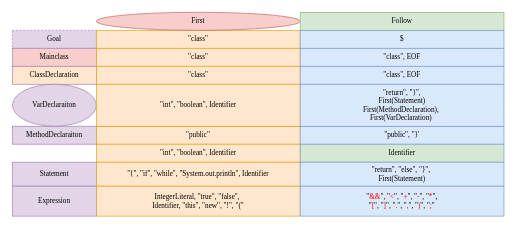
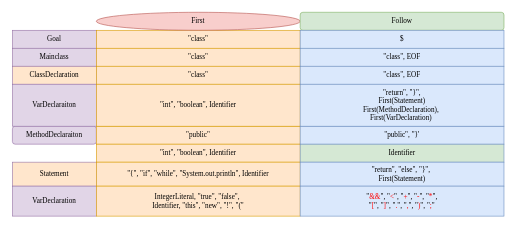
(402, 21) -> (402, 21)
(54, 39) -> (54, 39)
(54, 57) -> (54, 57)
(54, 105) -> (54, 105)
(54, 135) -> (54, 135)
(54, 174) -> (54, 174)
(54, 201) -> (54, 201)
